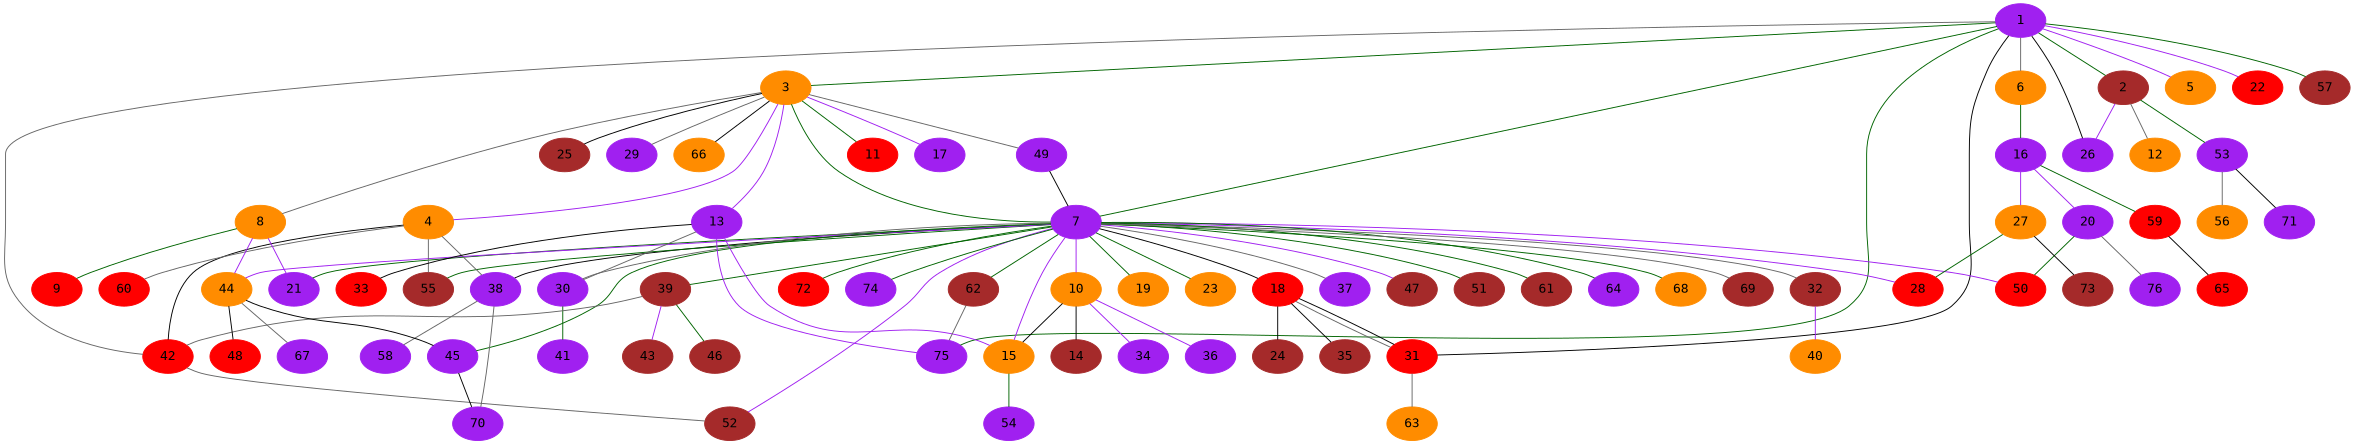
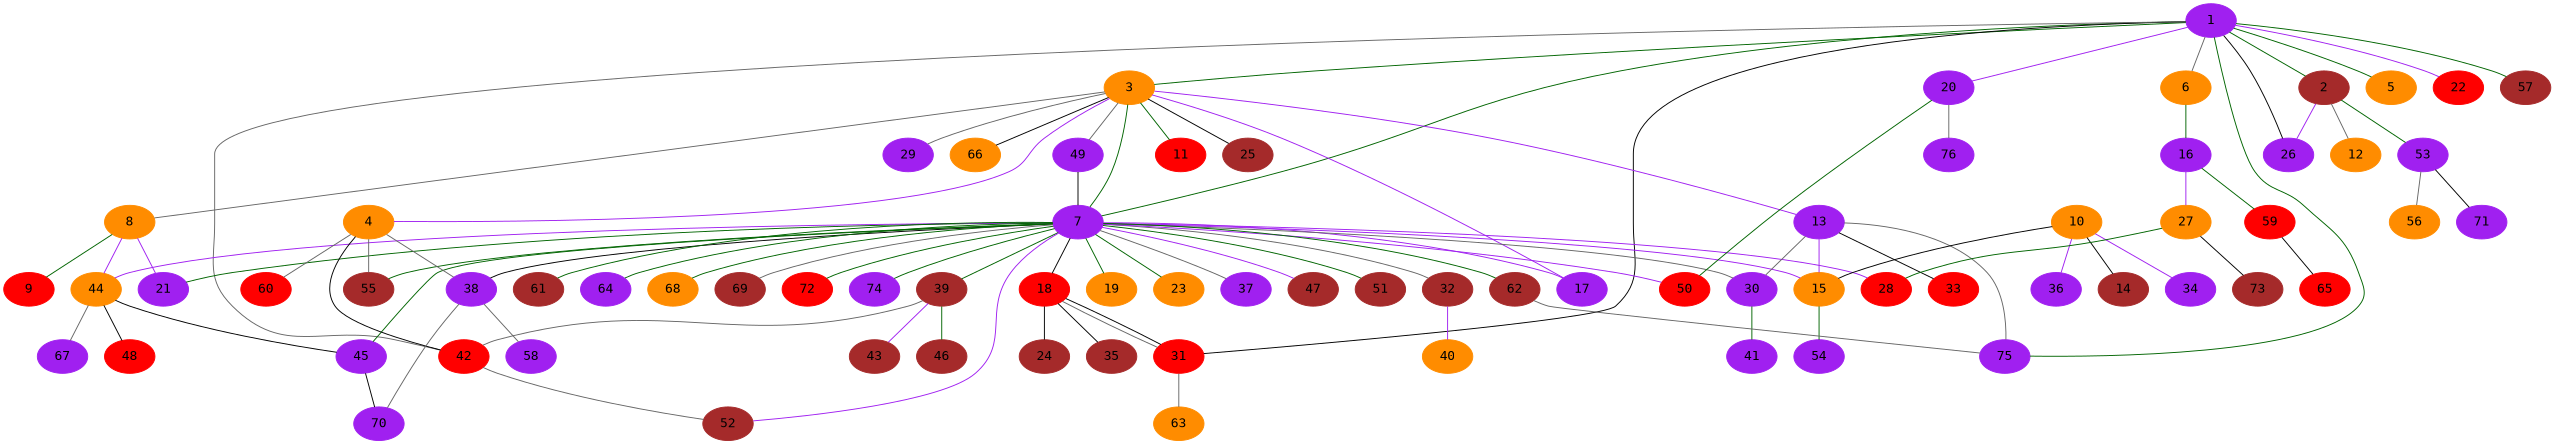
(2107, 52) -> (2303, 51)
(2054, 188) -> (2080, 54)
(1076, 256) -> (1335, 235)
(790, 329) -> (1959, 251)
